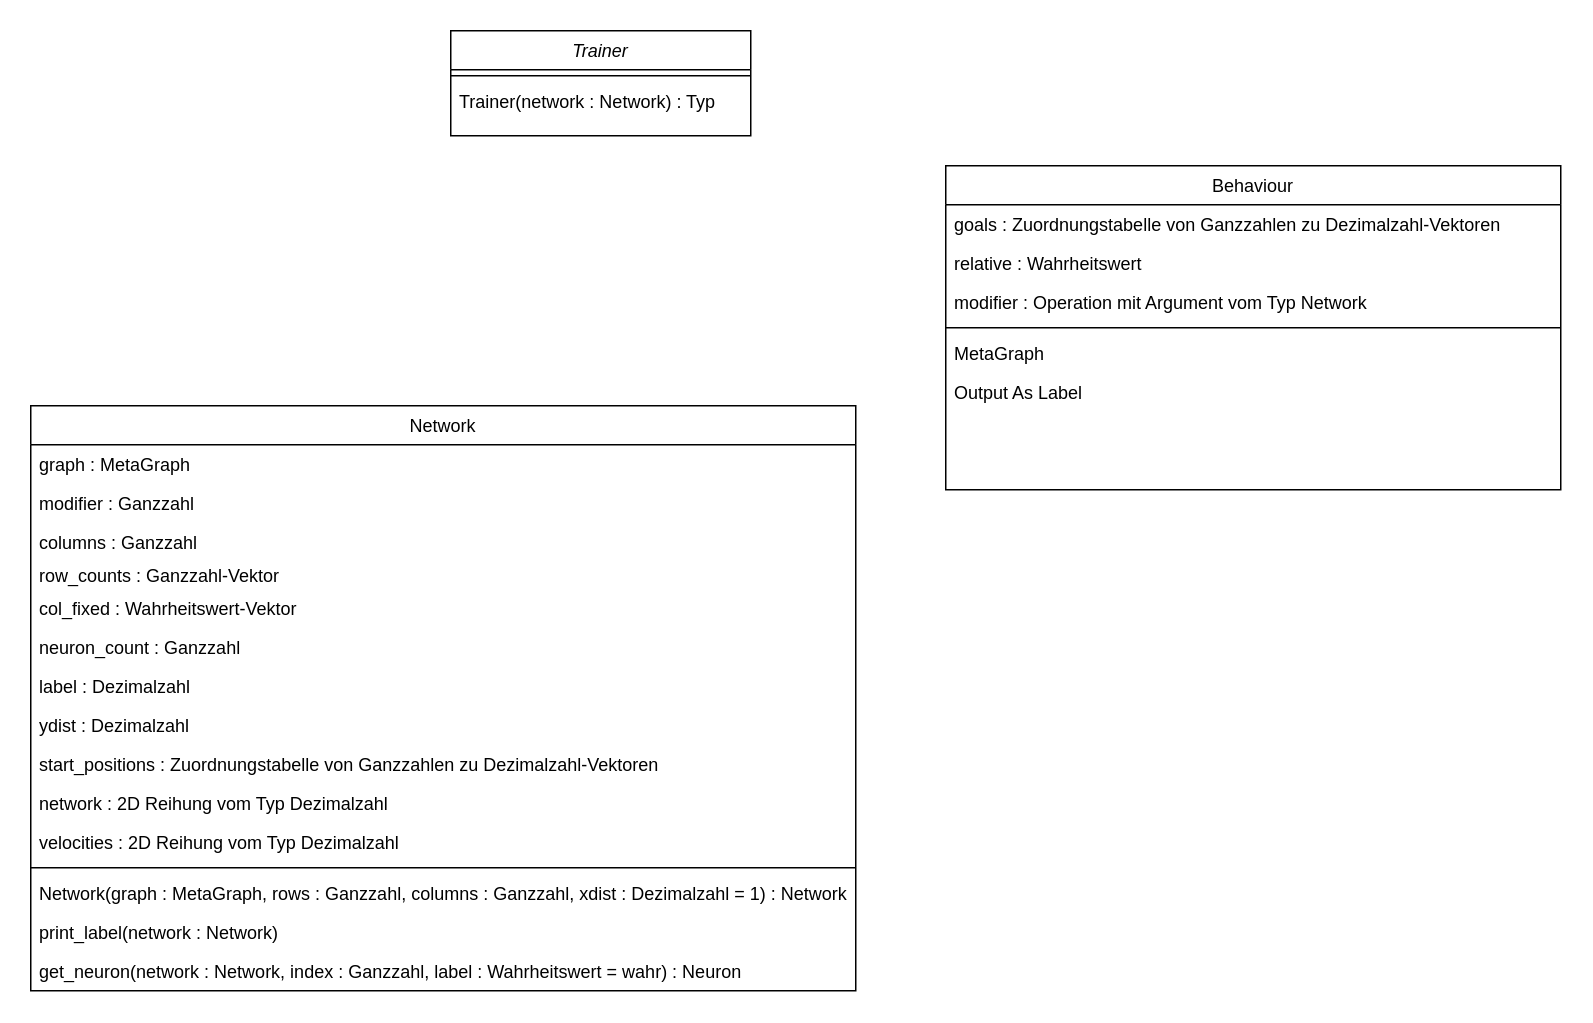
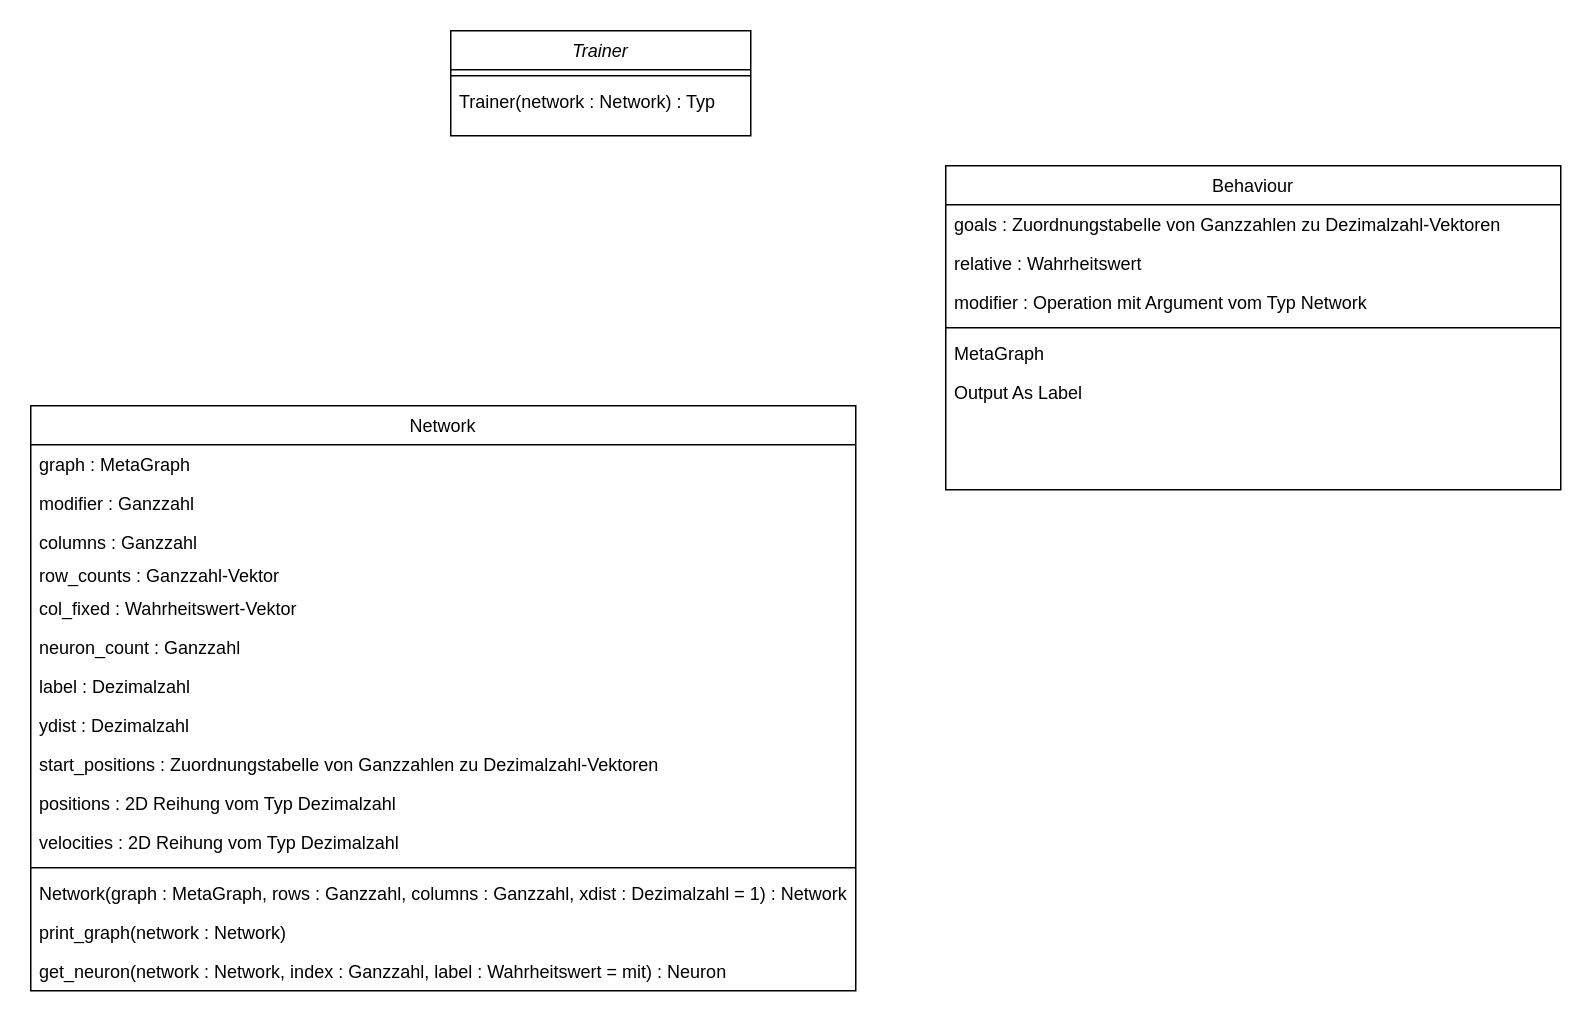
(215, 804) -> (220, 804)
(176, 933) -> (181, 933)
(419, 972) -> (411, 972)
